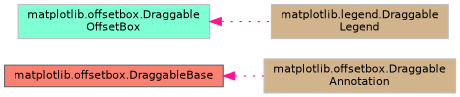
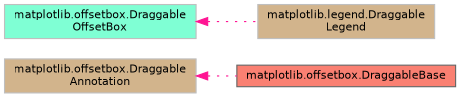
(249, 76) -> (222, 76)
